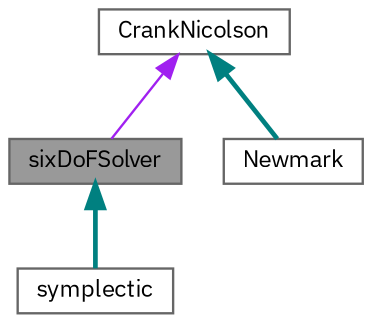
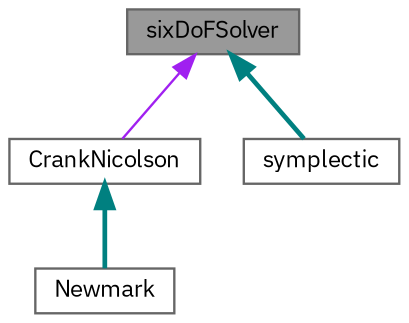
(137, 106) -> (151, 106)
